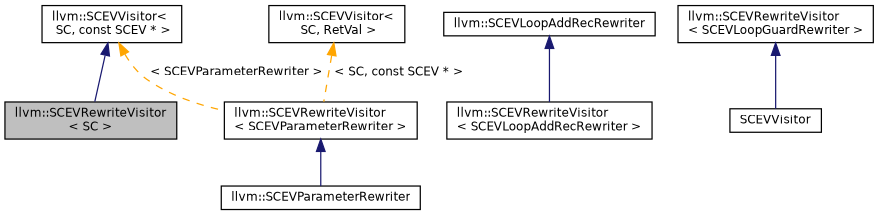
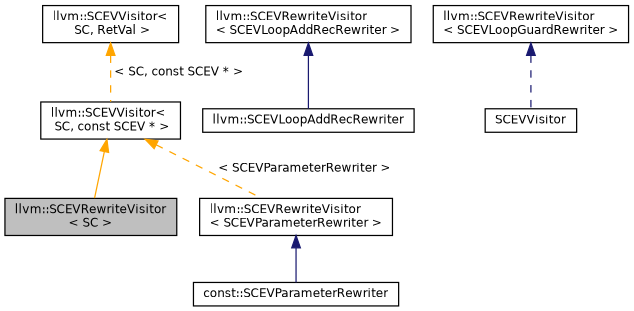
(549, 75) -> (308, 82)
(100, 79) -> (99, 175)
(328, 79) -> (111, 79)
(776, 82) -> (531, 82)
(321, 198) -> (296, 294)
